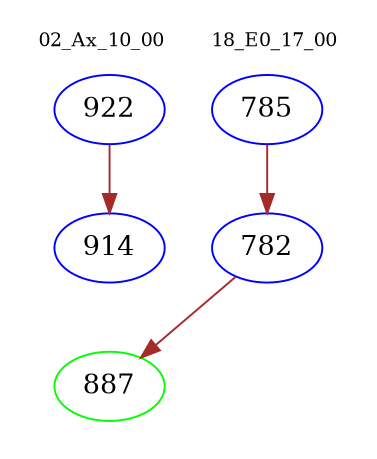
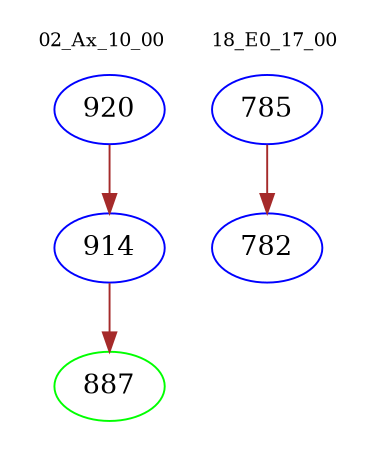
(110, 110) -> (110, 110)
(196, 311) -> (110, 308)
